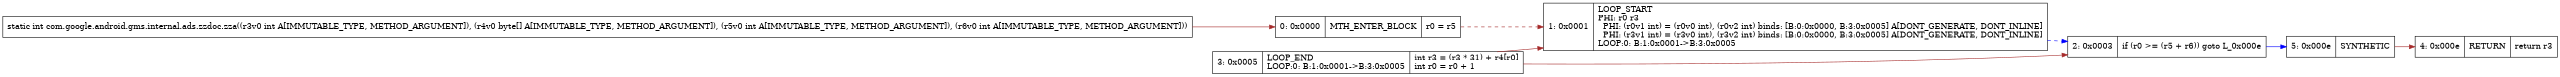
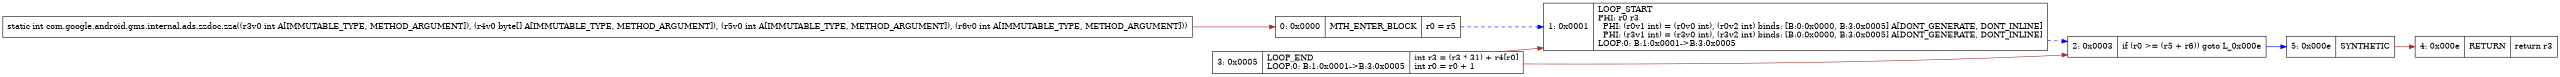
(1499, 27) -> (1499, 27)
